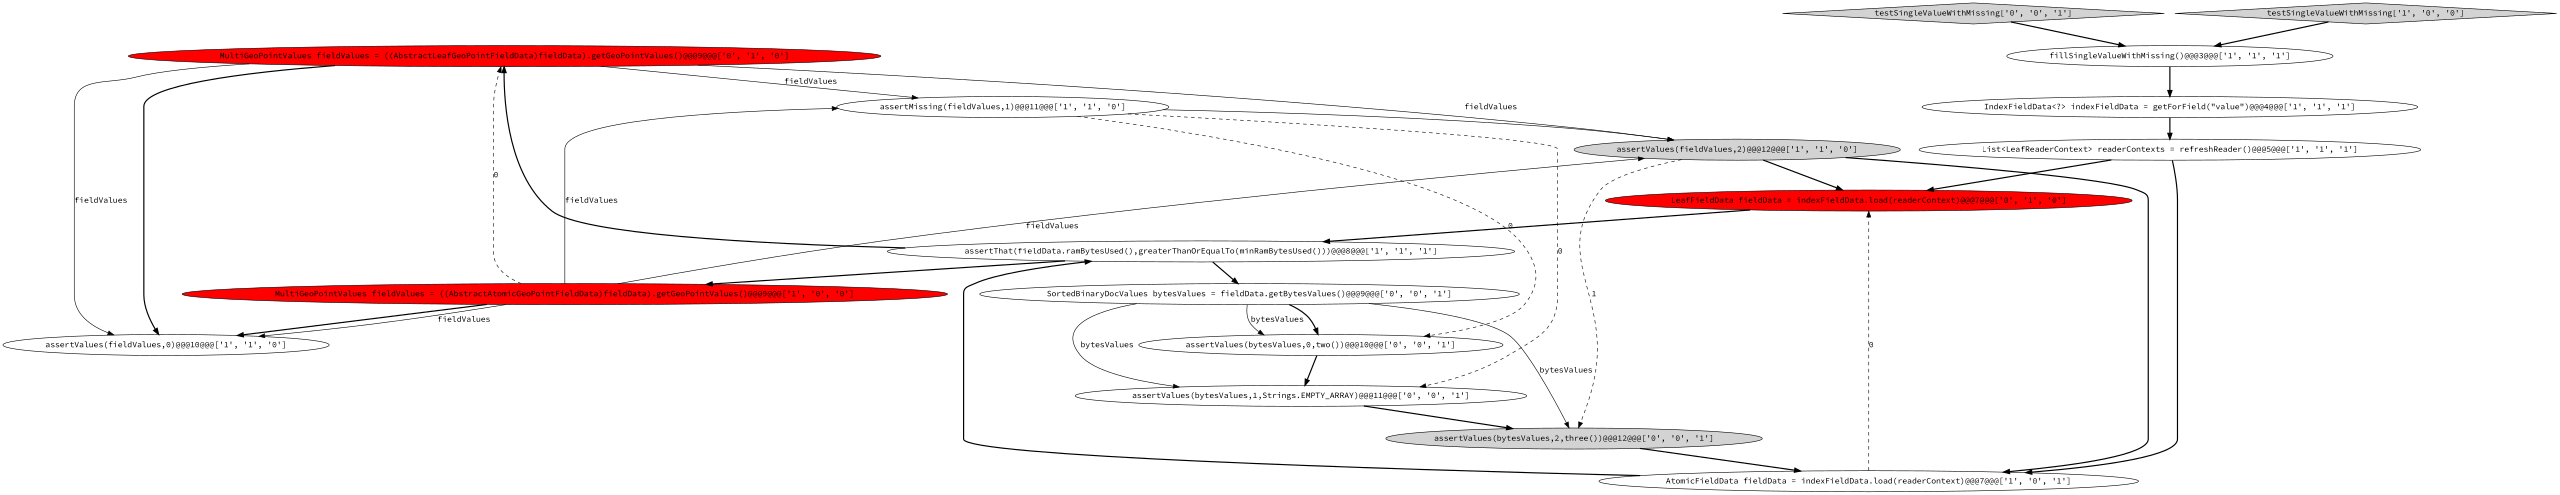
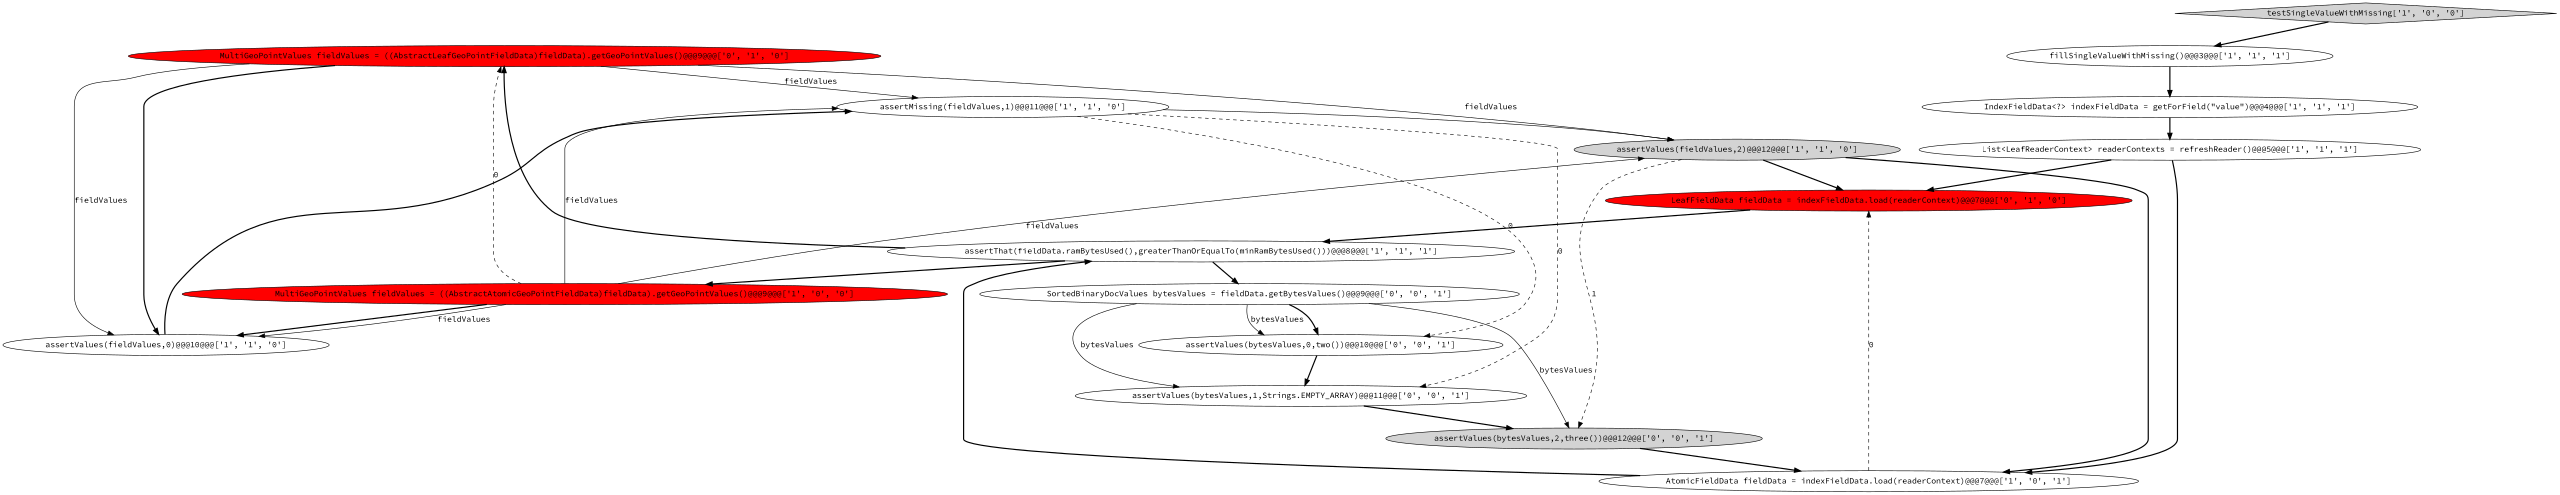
(1973, 13) -> none
none -> (481, 187)
